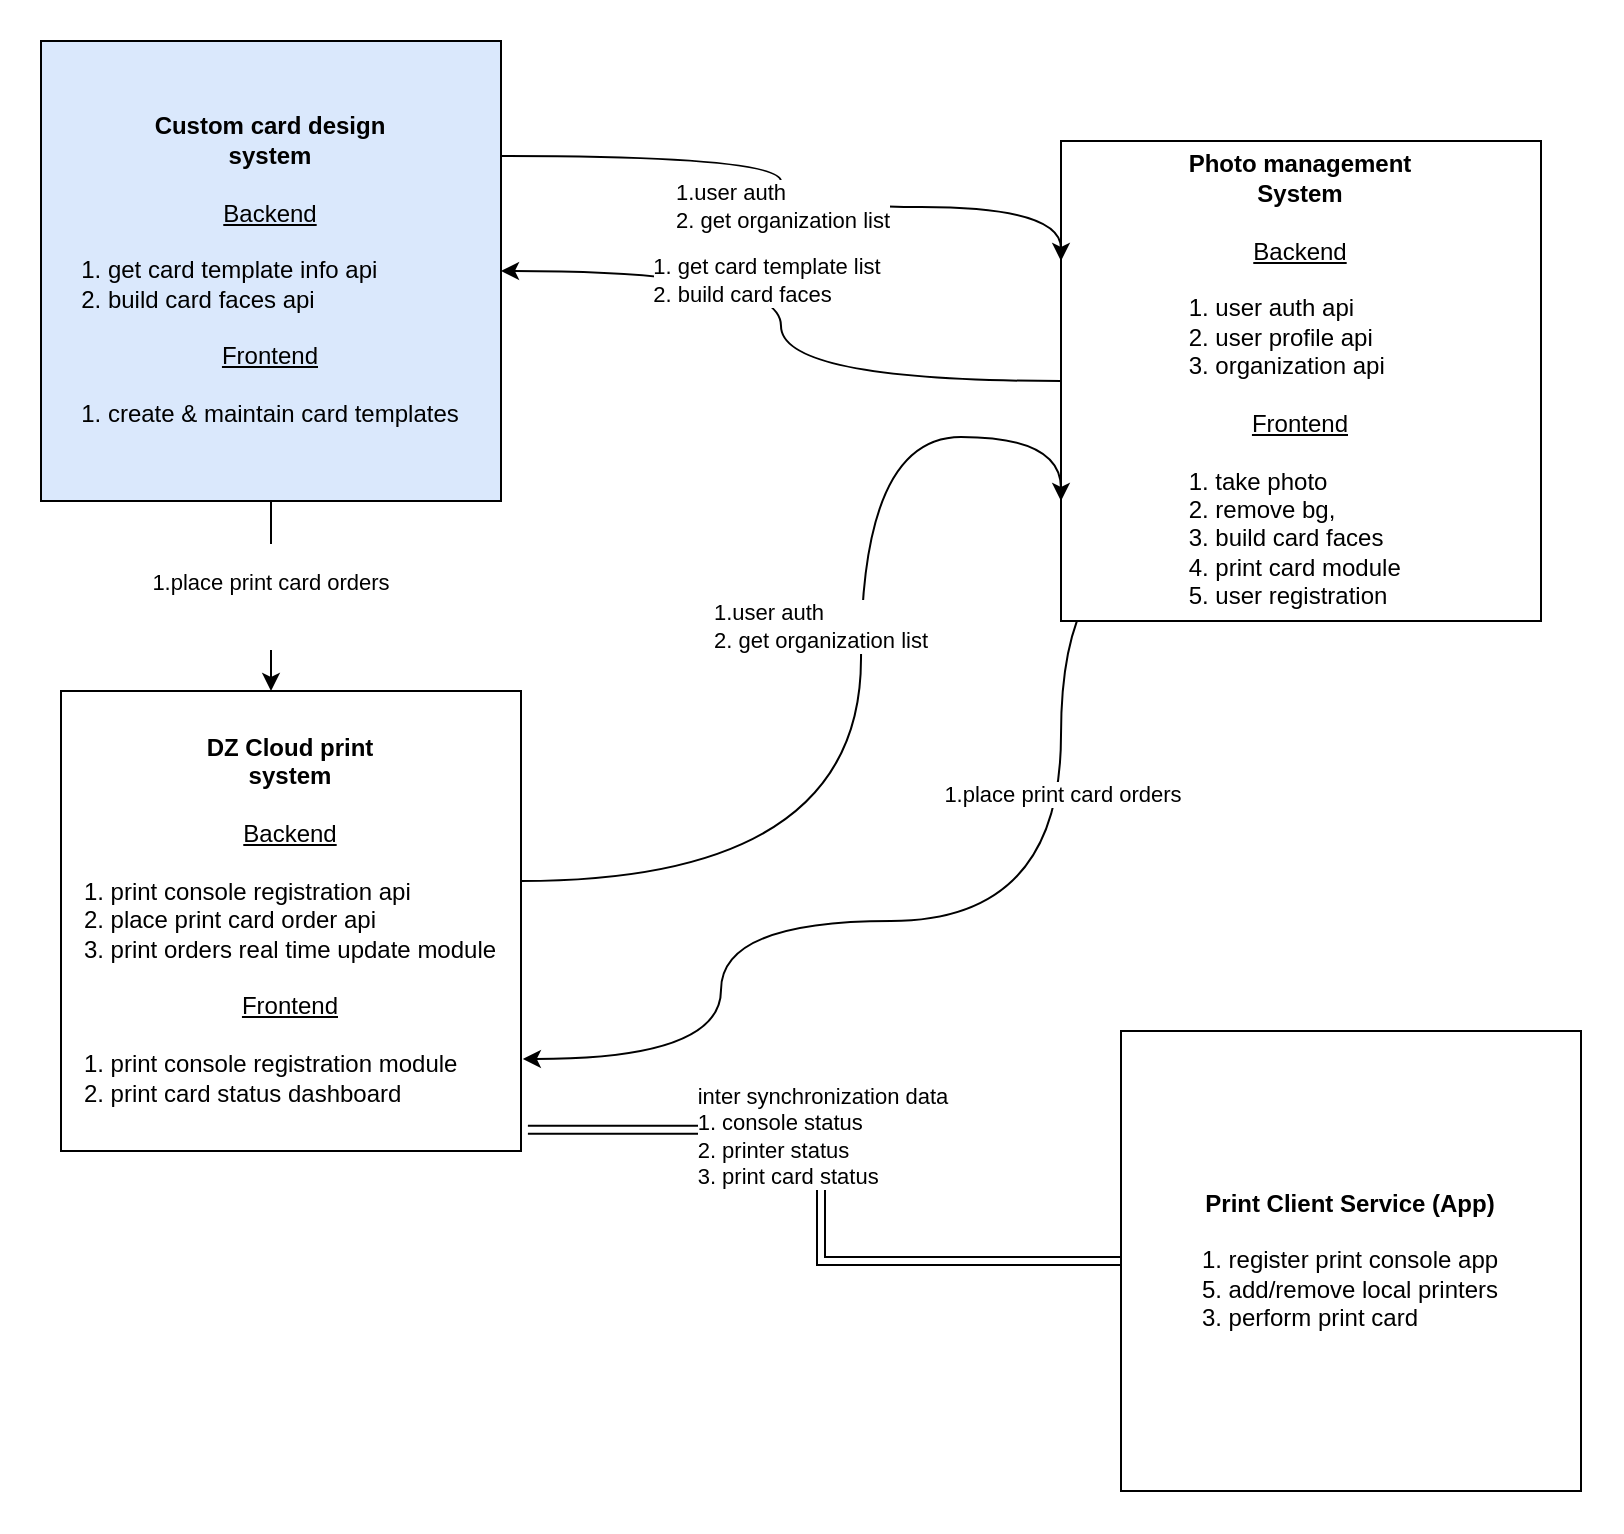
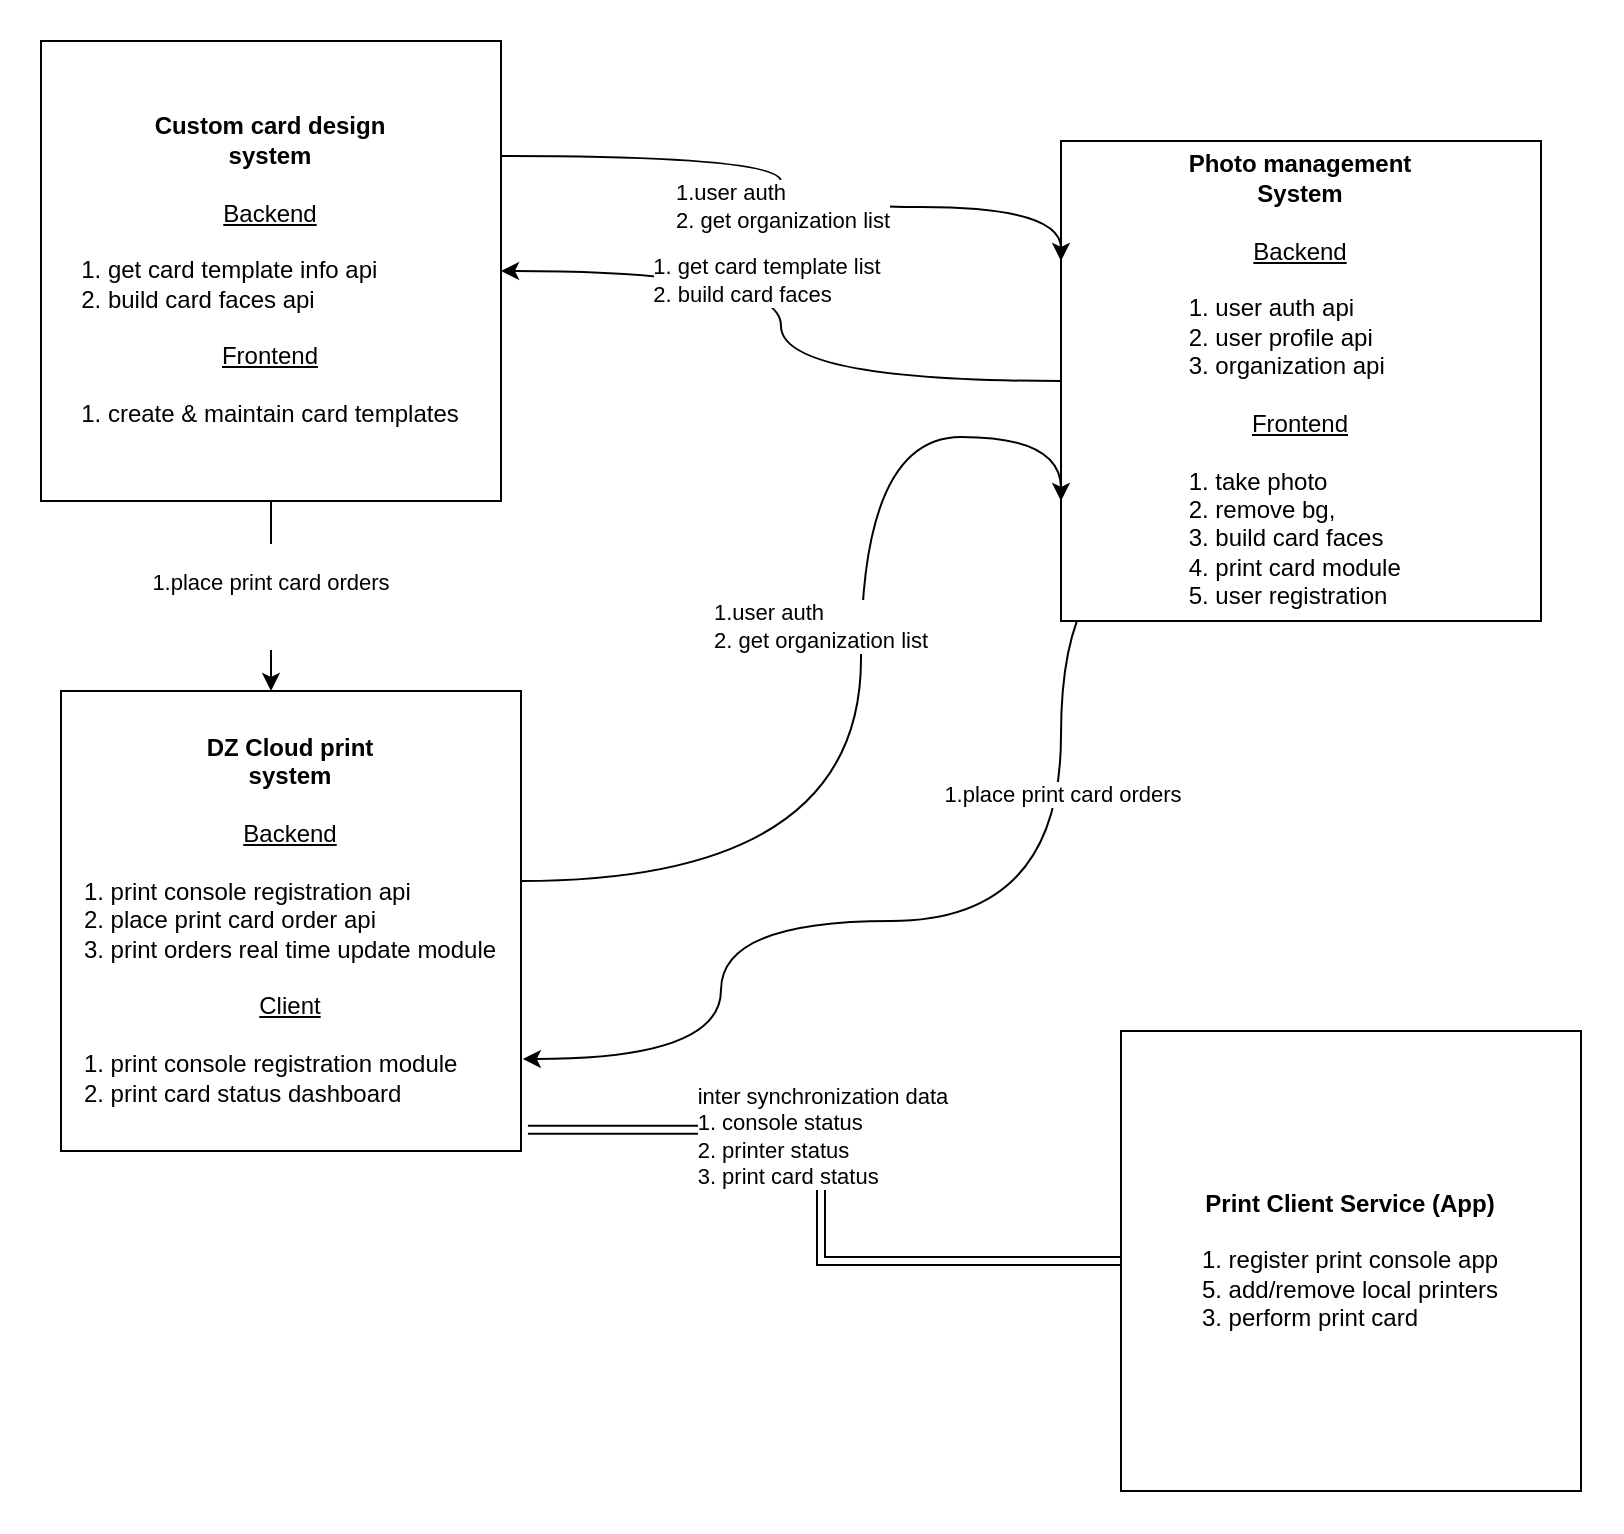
(271, 271) -> (271, 271)
(291, 921) -> (291, 921)
